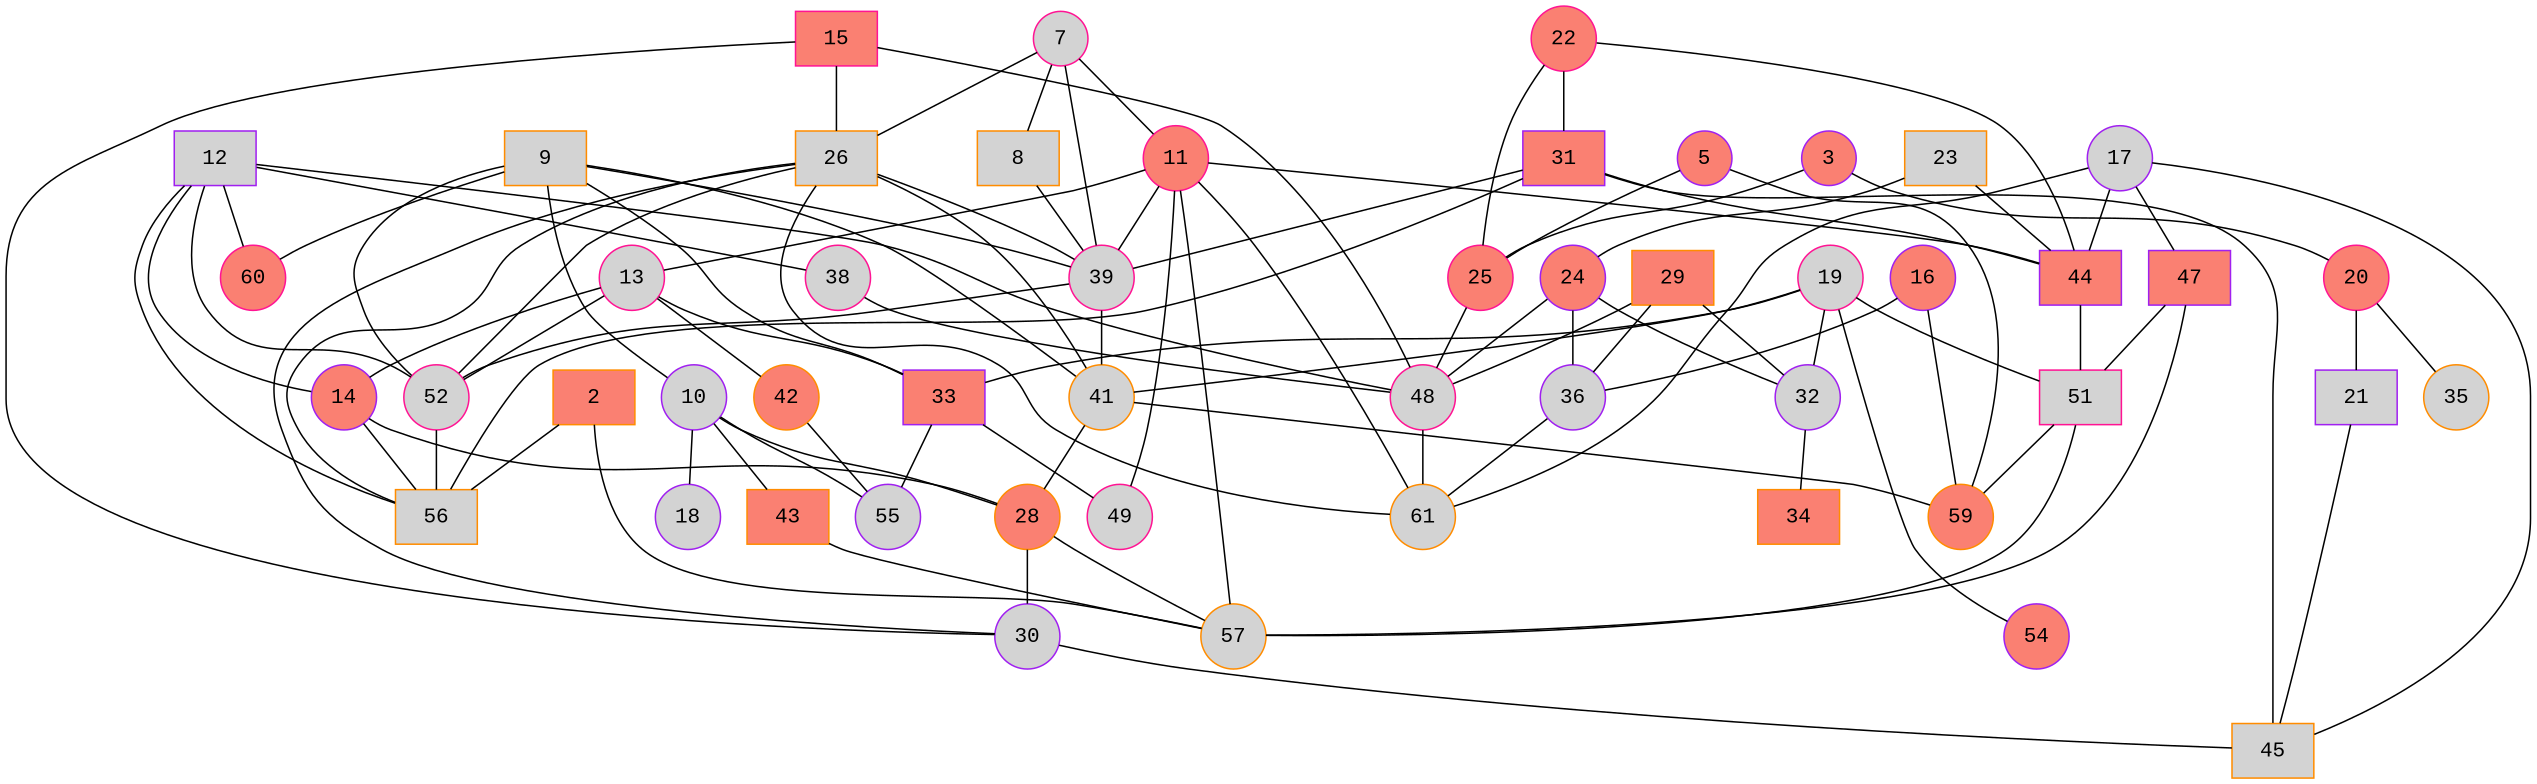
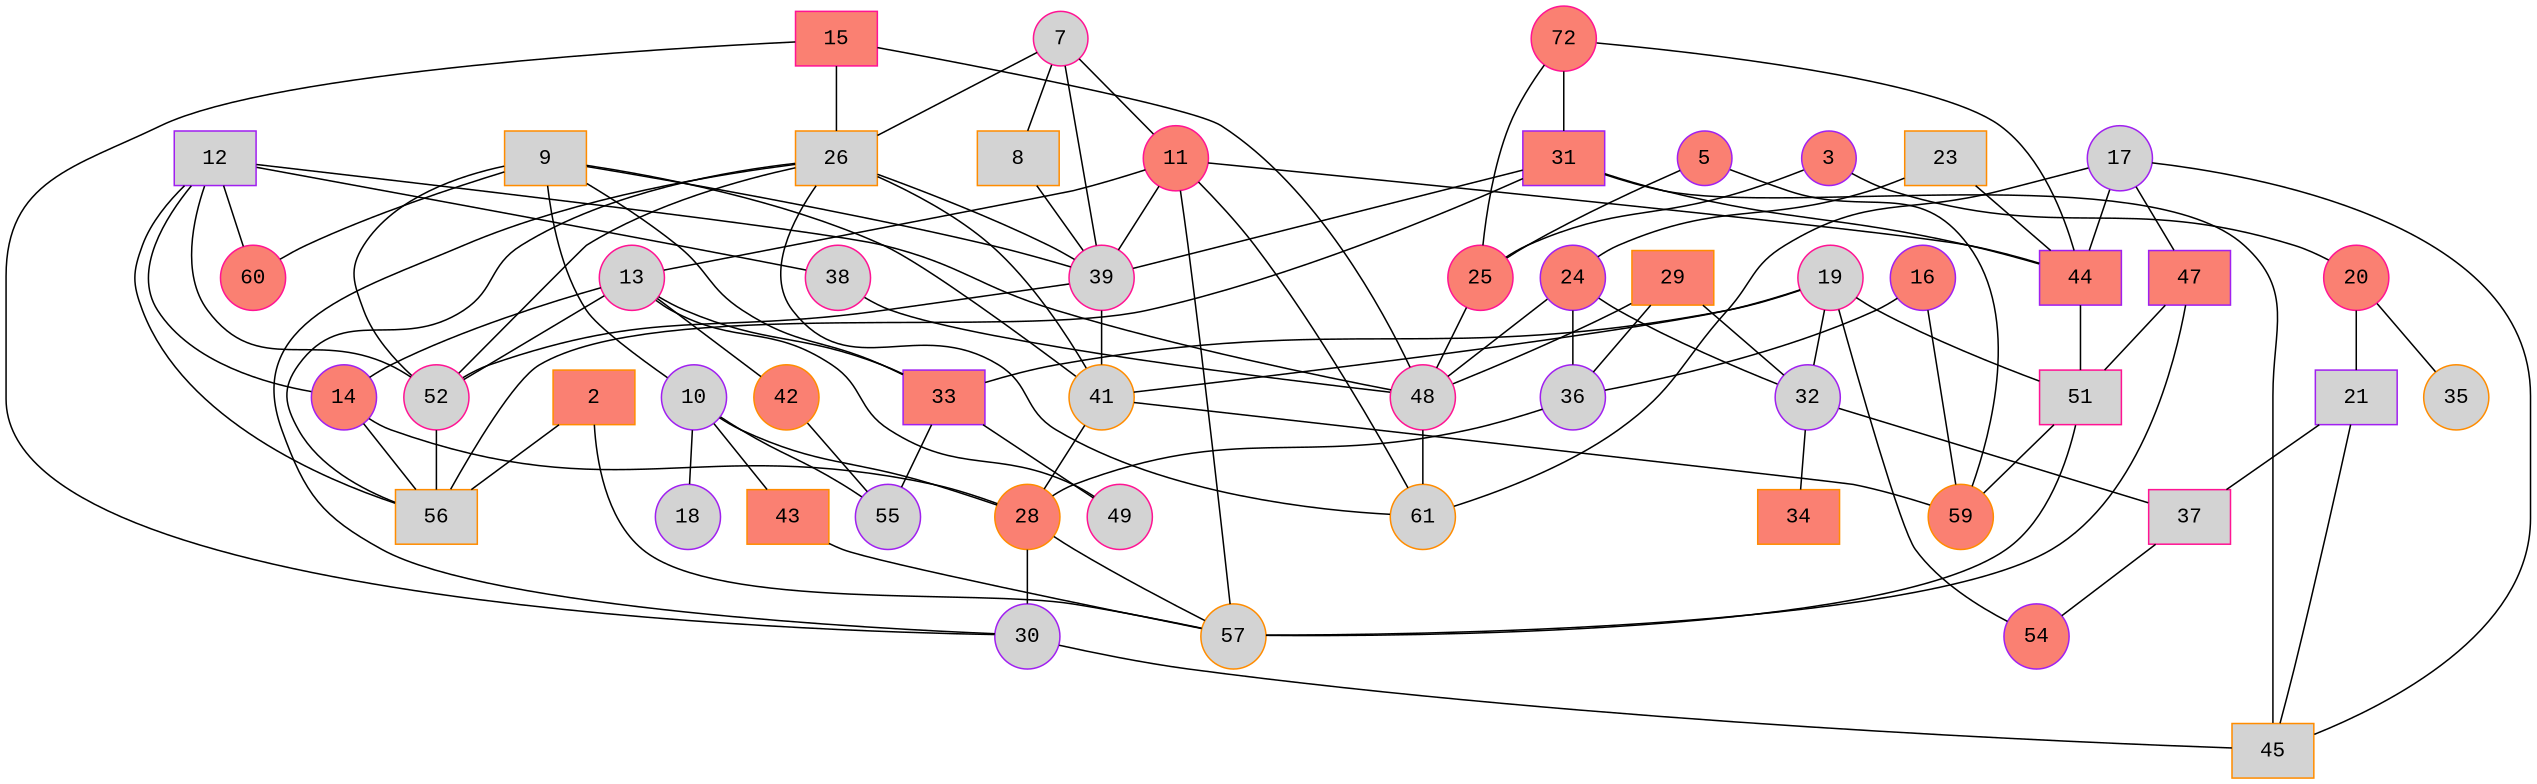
(1564, 39) -> (1564, 39)
(1164, 325) -> (868, 410)
(1498, 457) -> (1296, 447)
none -> (2190, 517)
